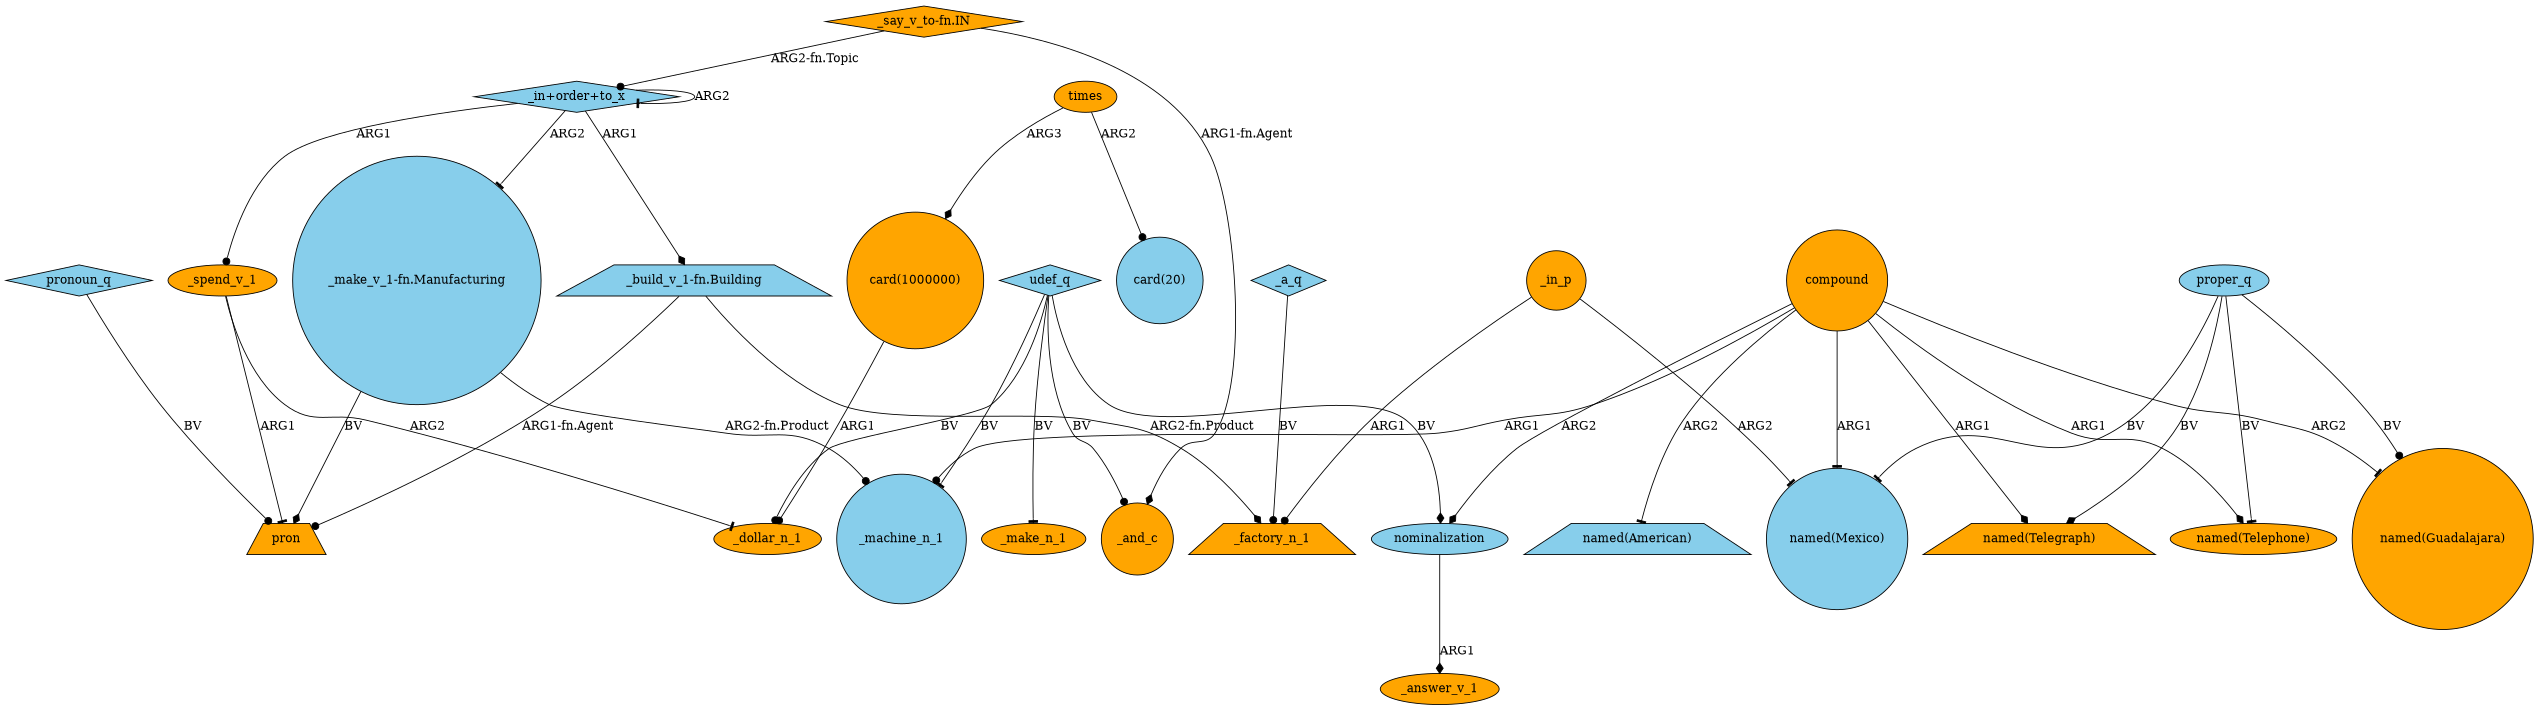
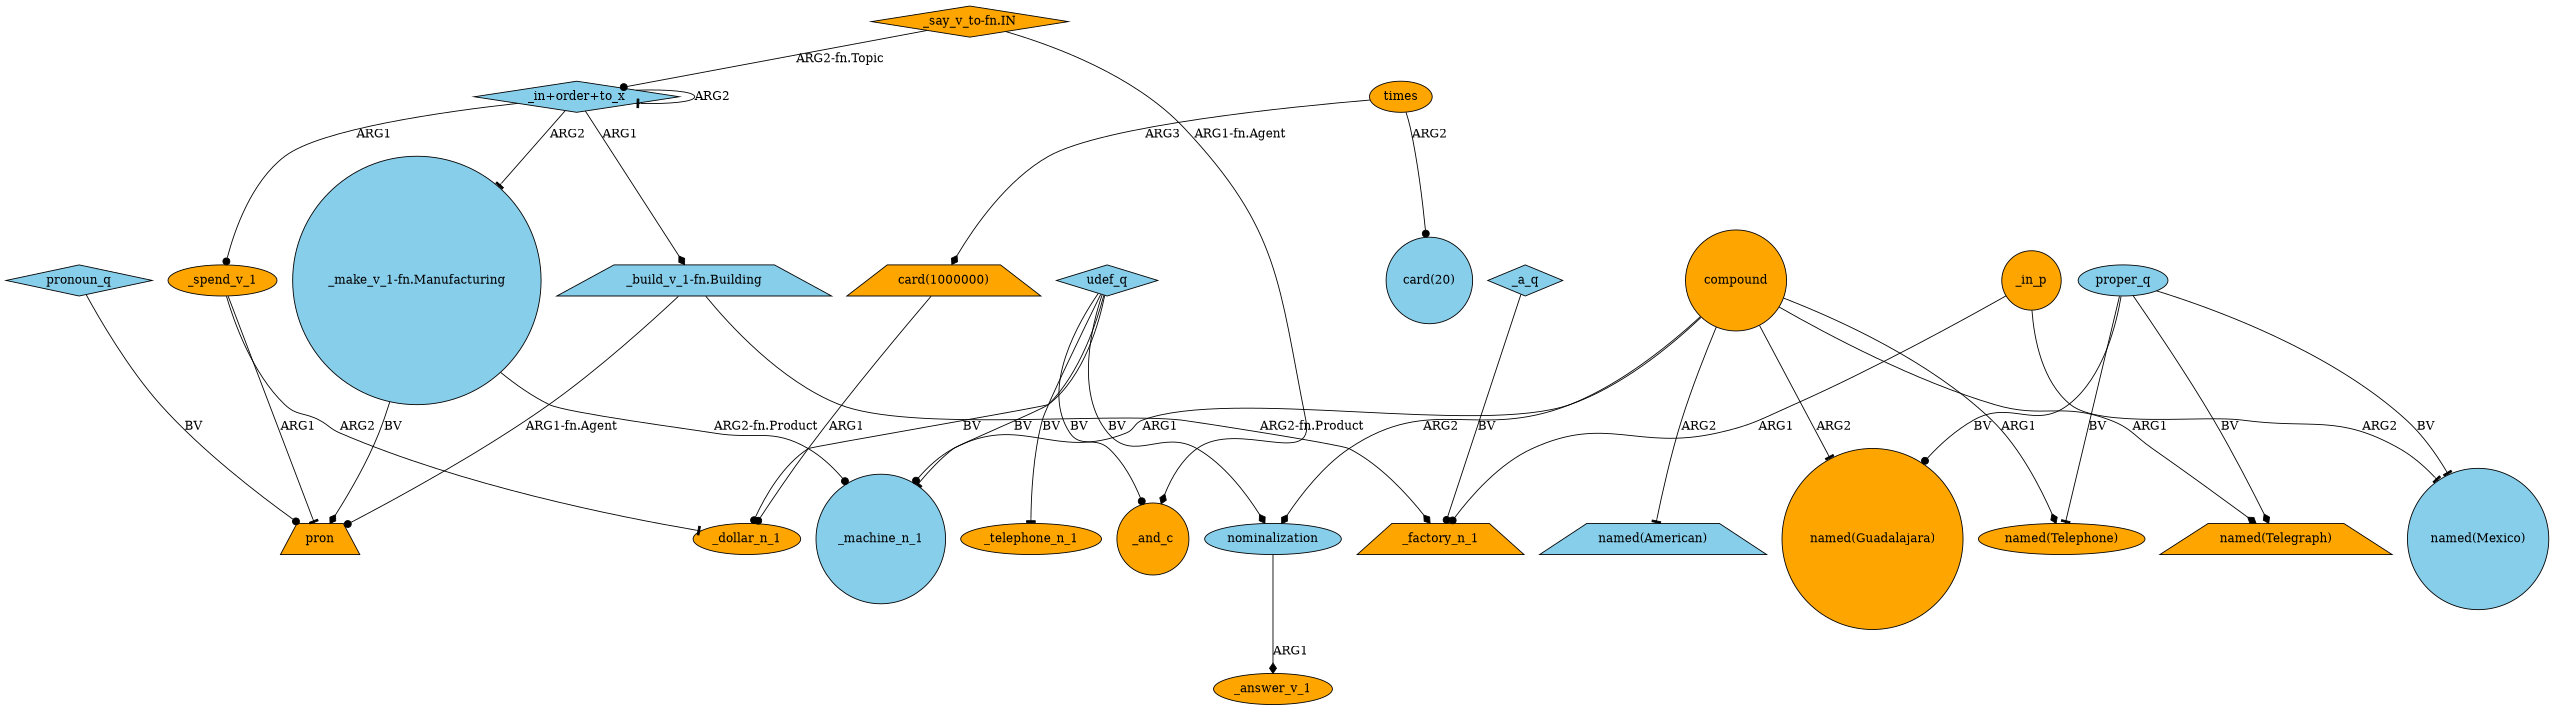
(915, 280) -> (944, 280)
(1837, 397) -> none
(1034, 539) -> (1031, 539)
